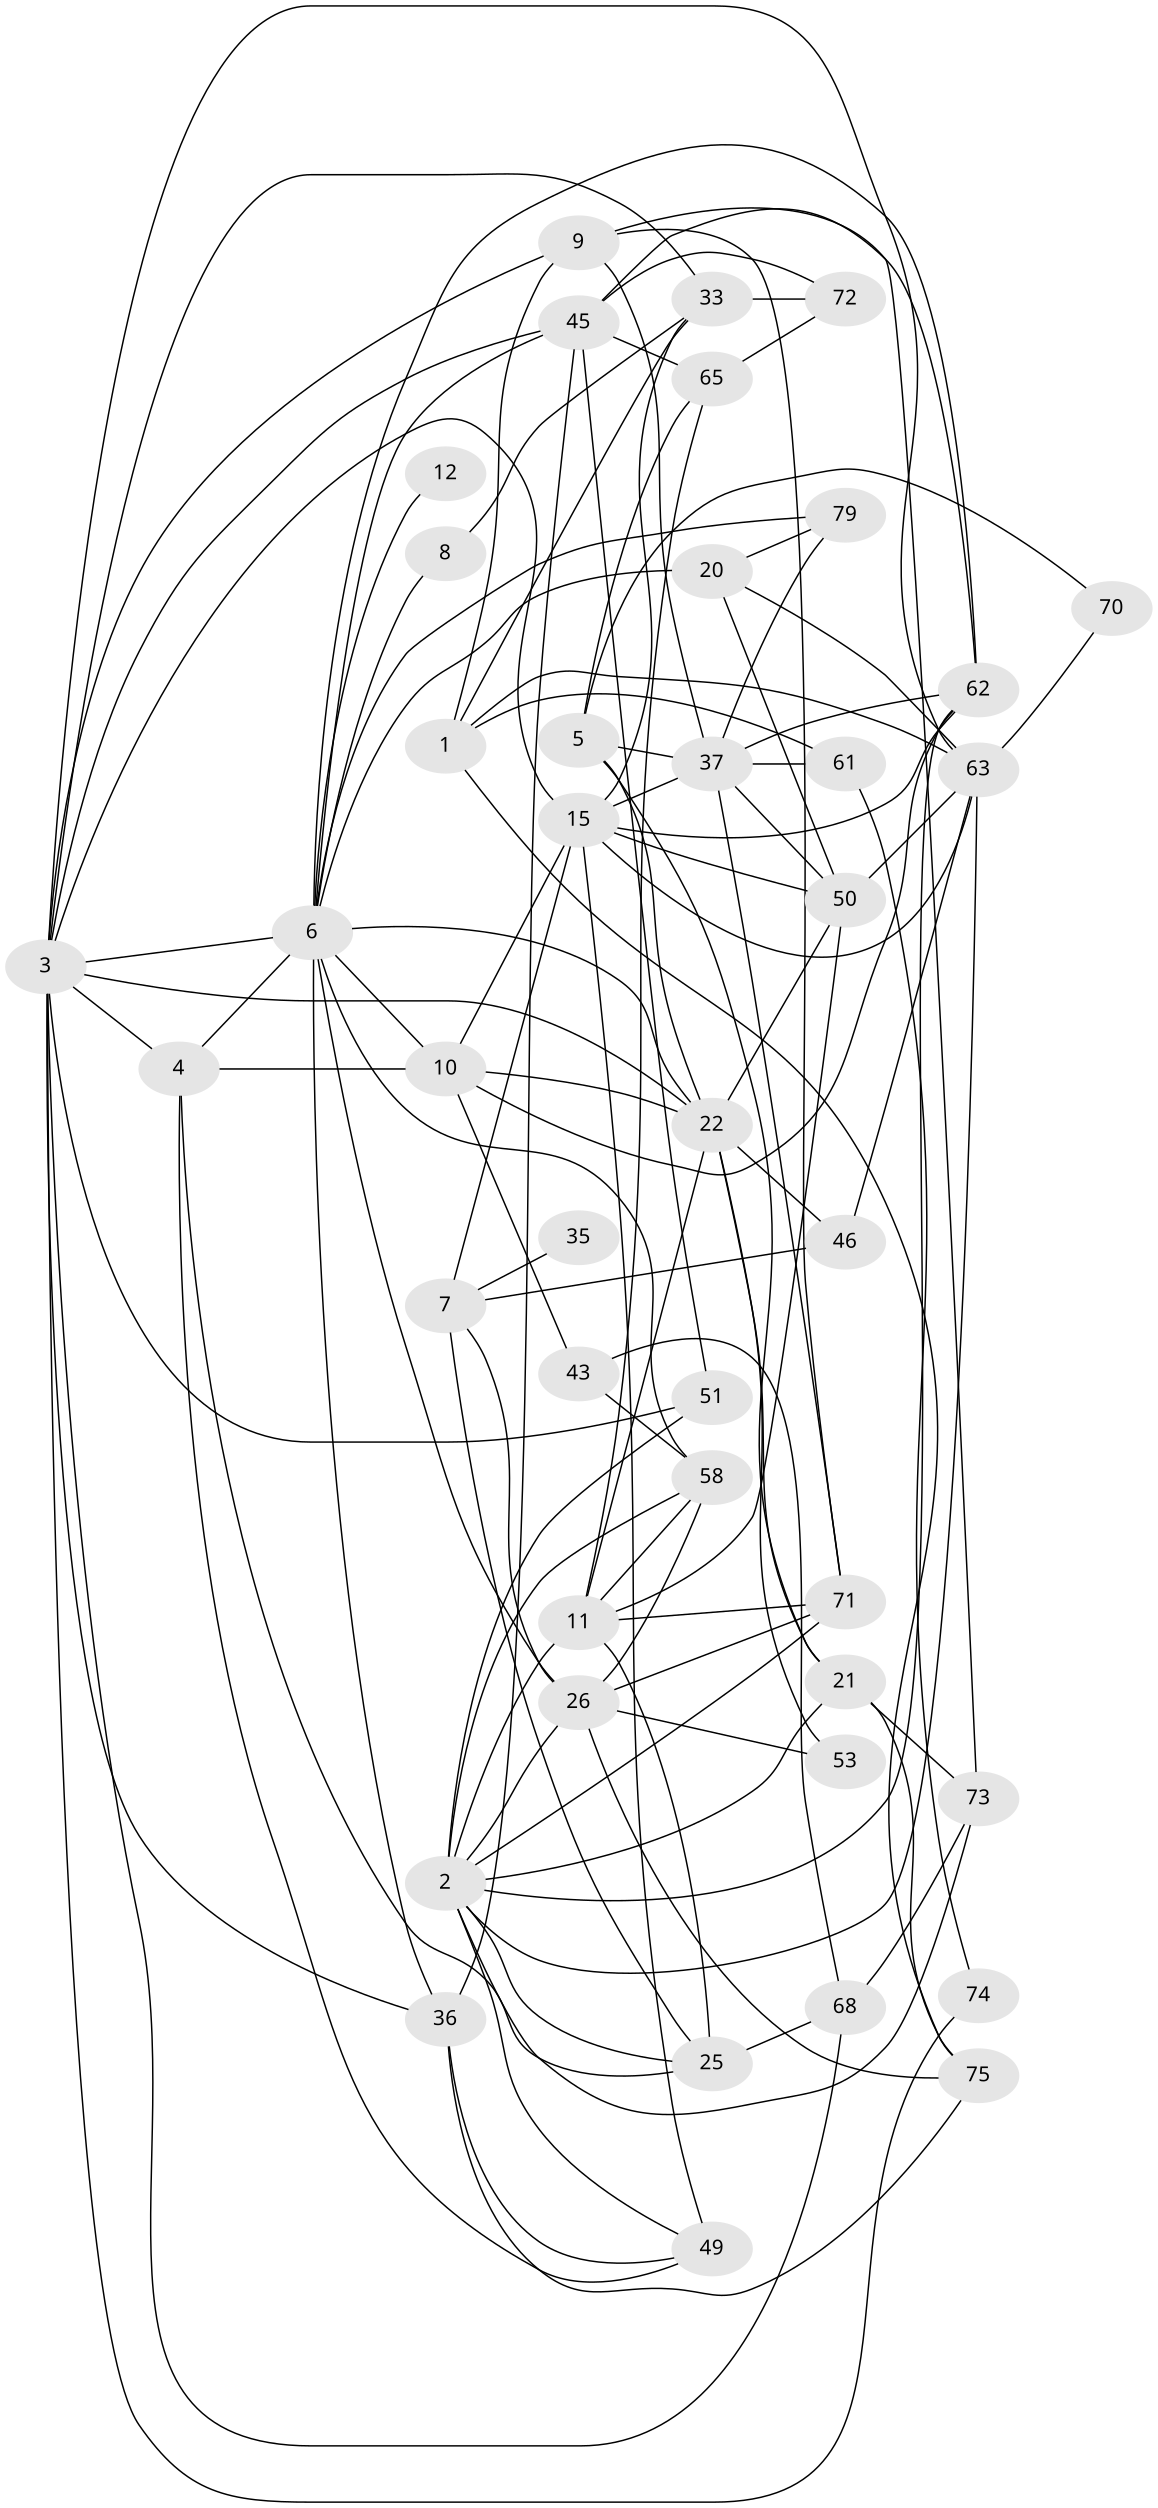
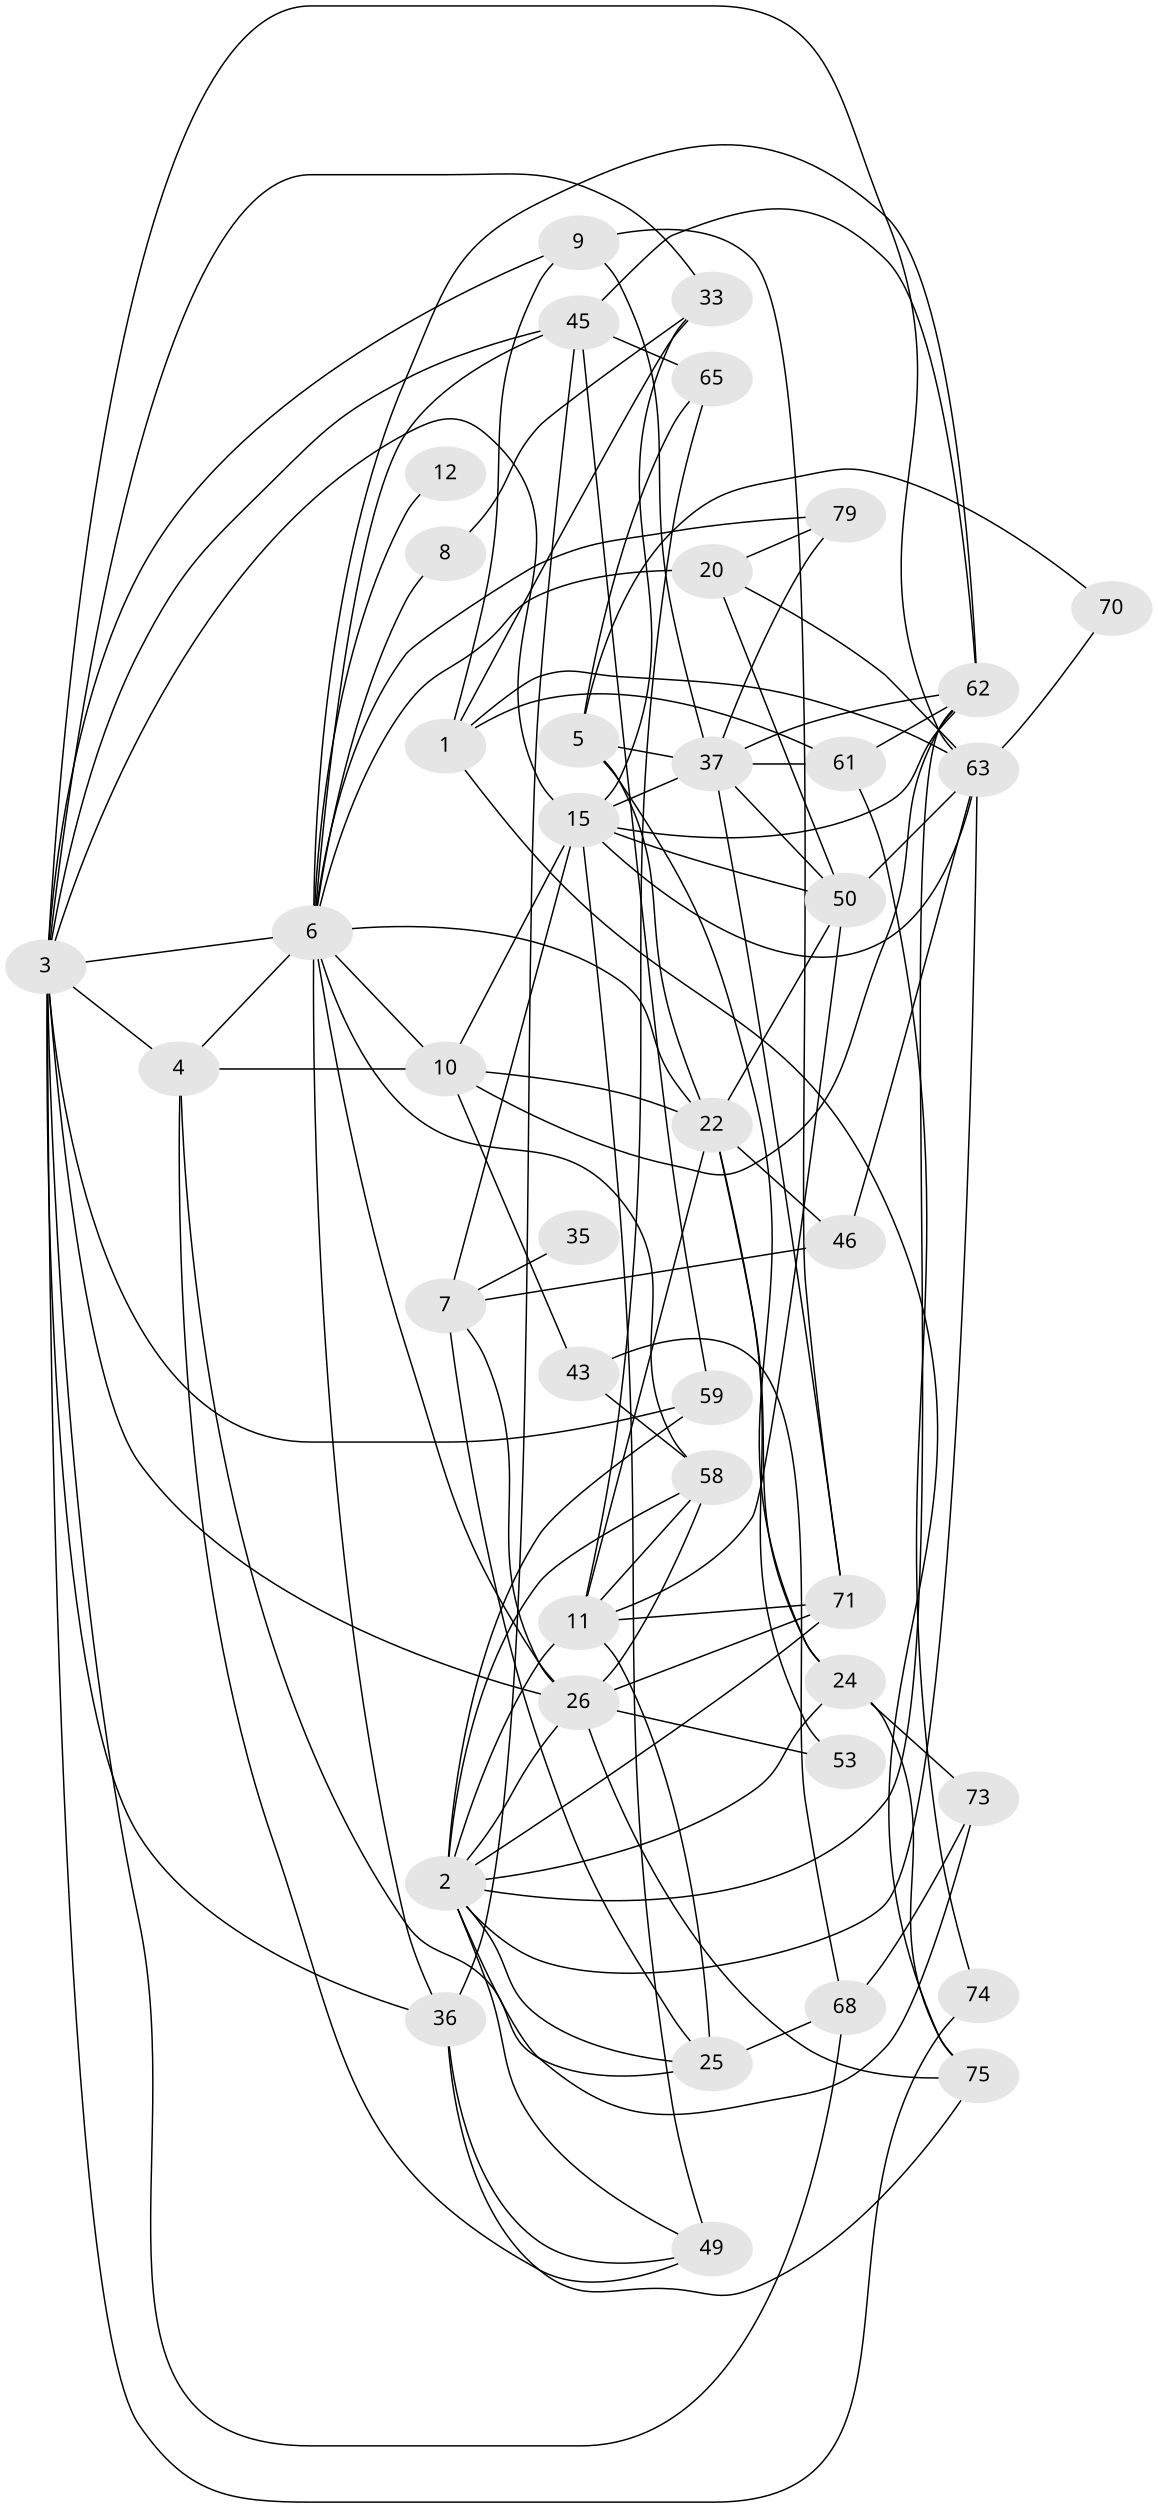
(845, 299) -> none
none -> (915, 725)
(932, 872) -> none
(397, 1001) -> (137, 1459)
(712, 1398) -> (712, 1398)
(845, 1682) -> (845, 1682)
